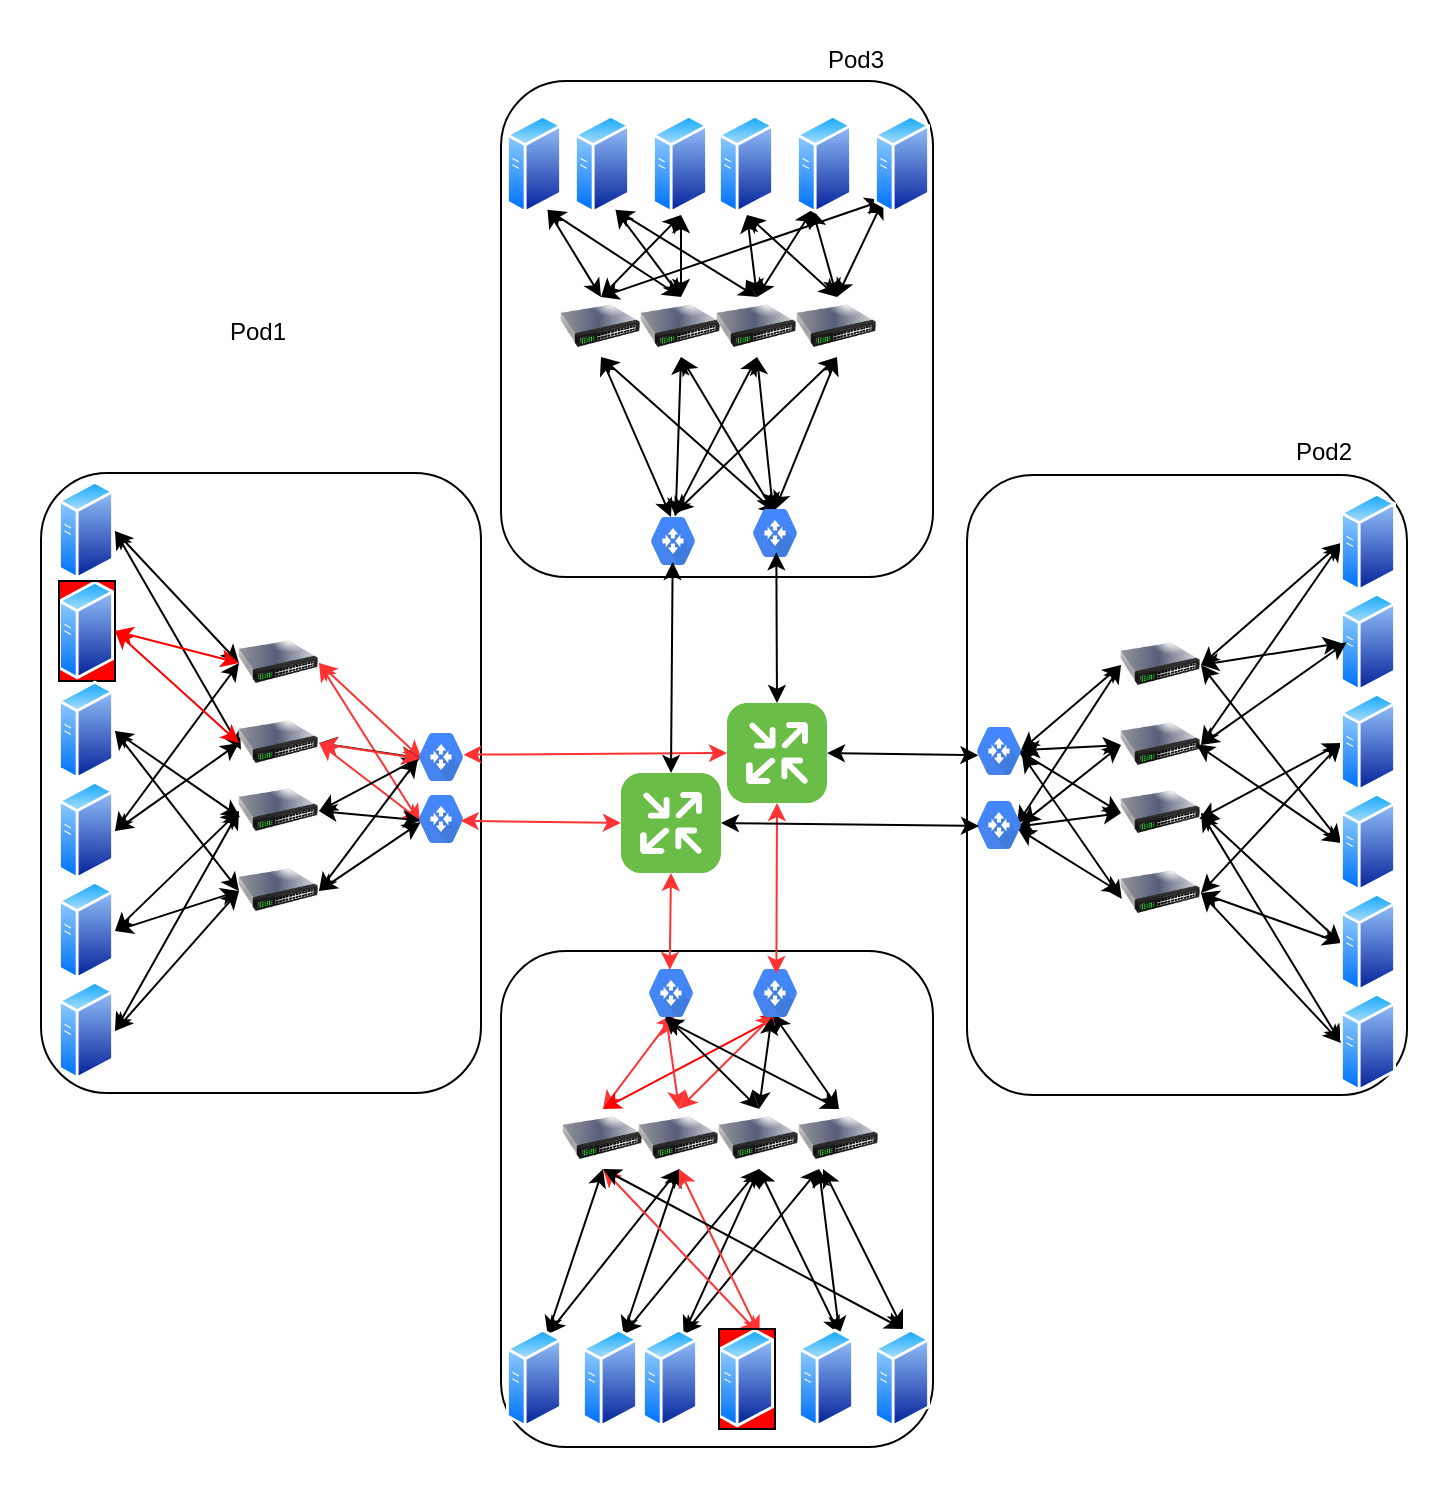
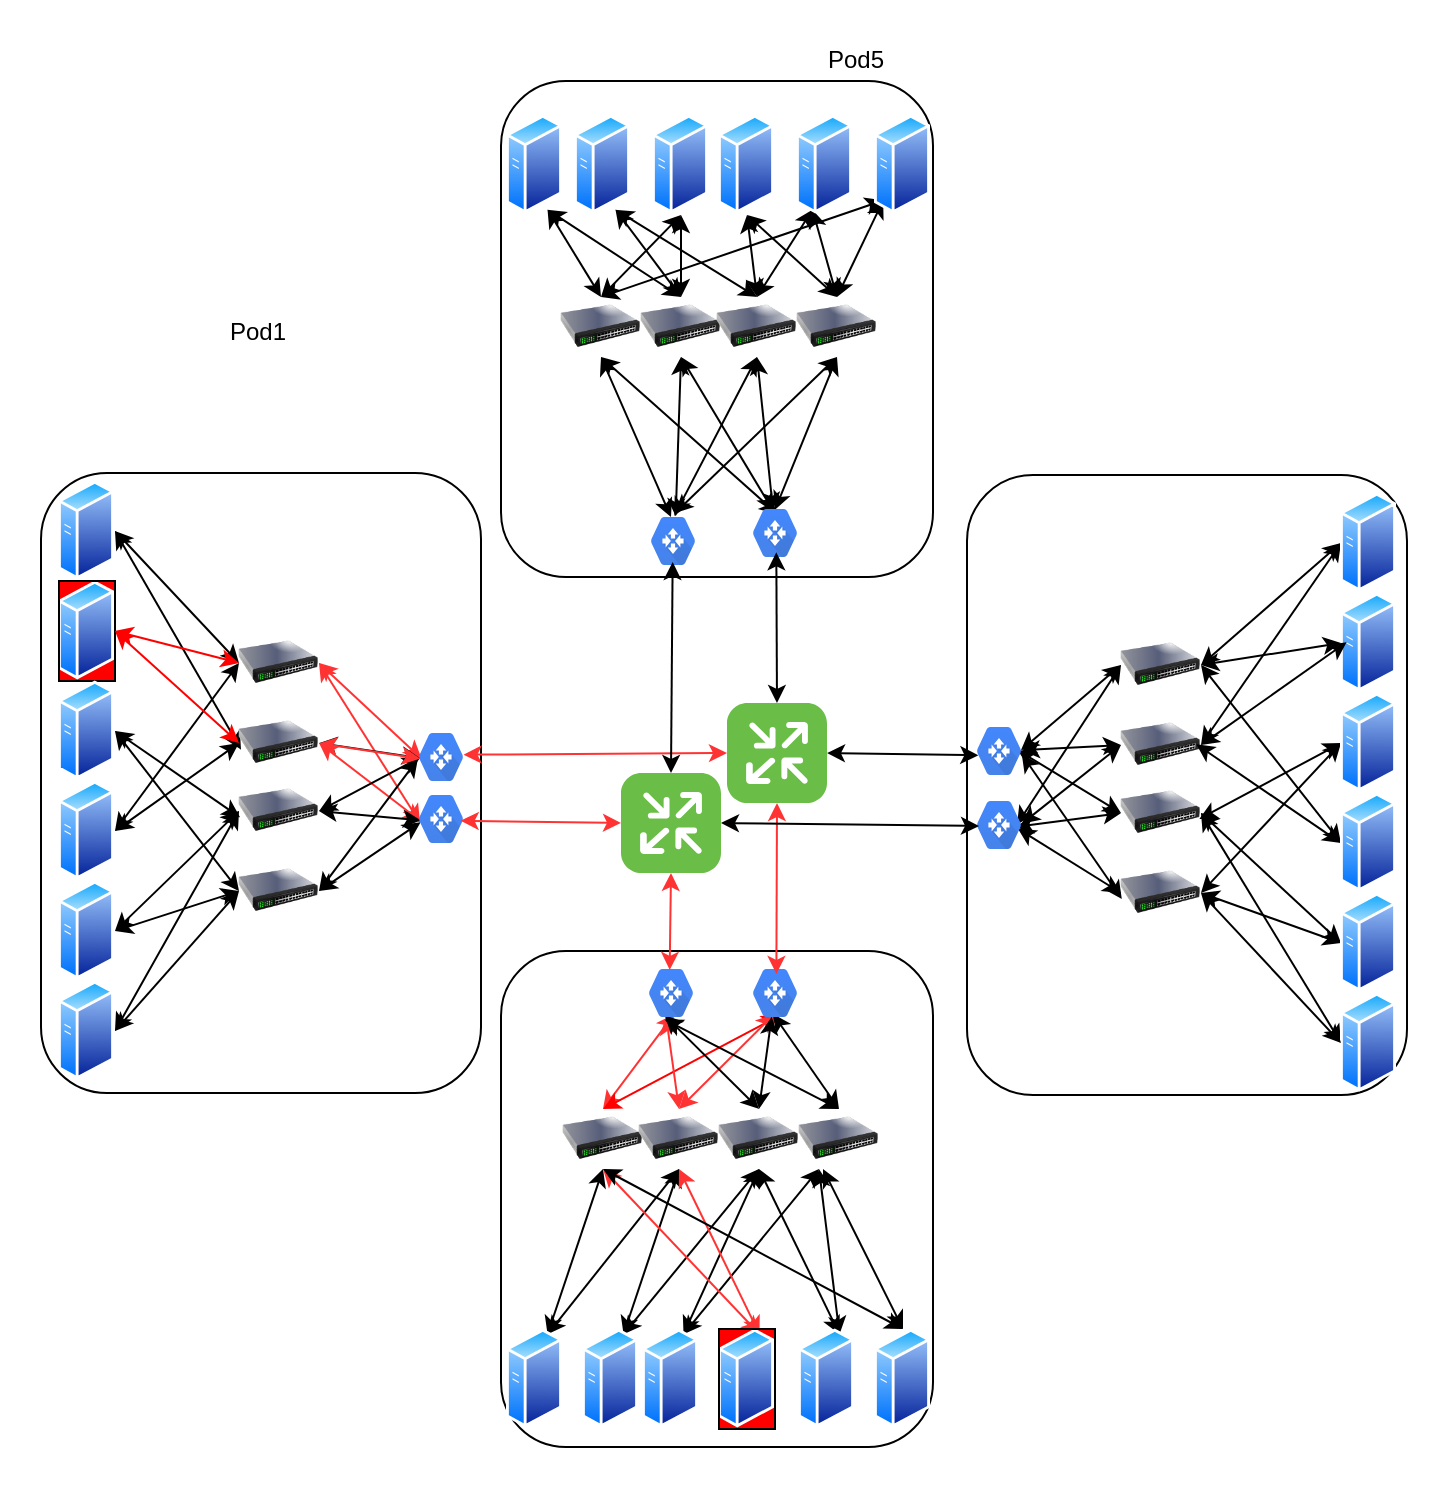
(857, 61) -> (857, 61)
(1325, 453) -> none
